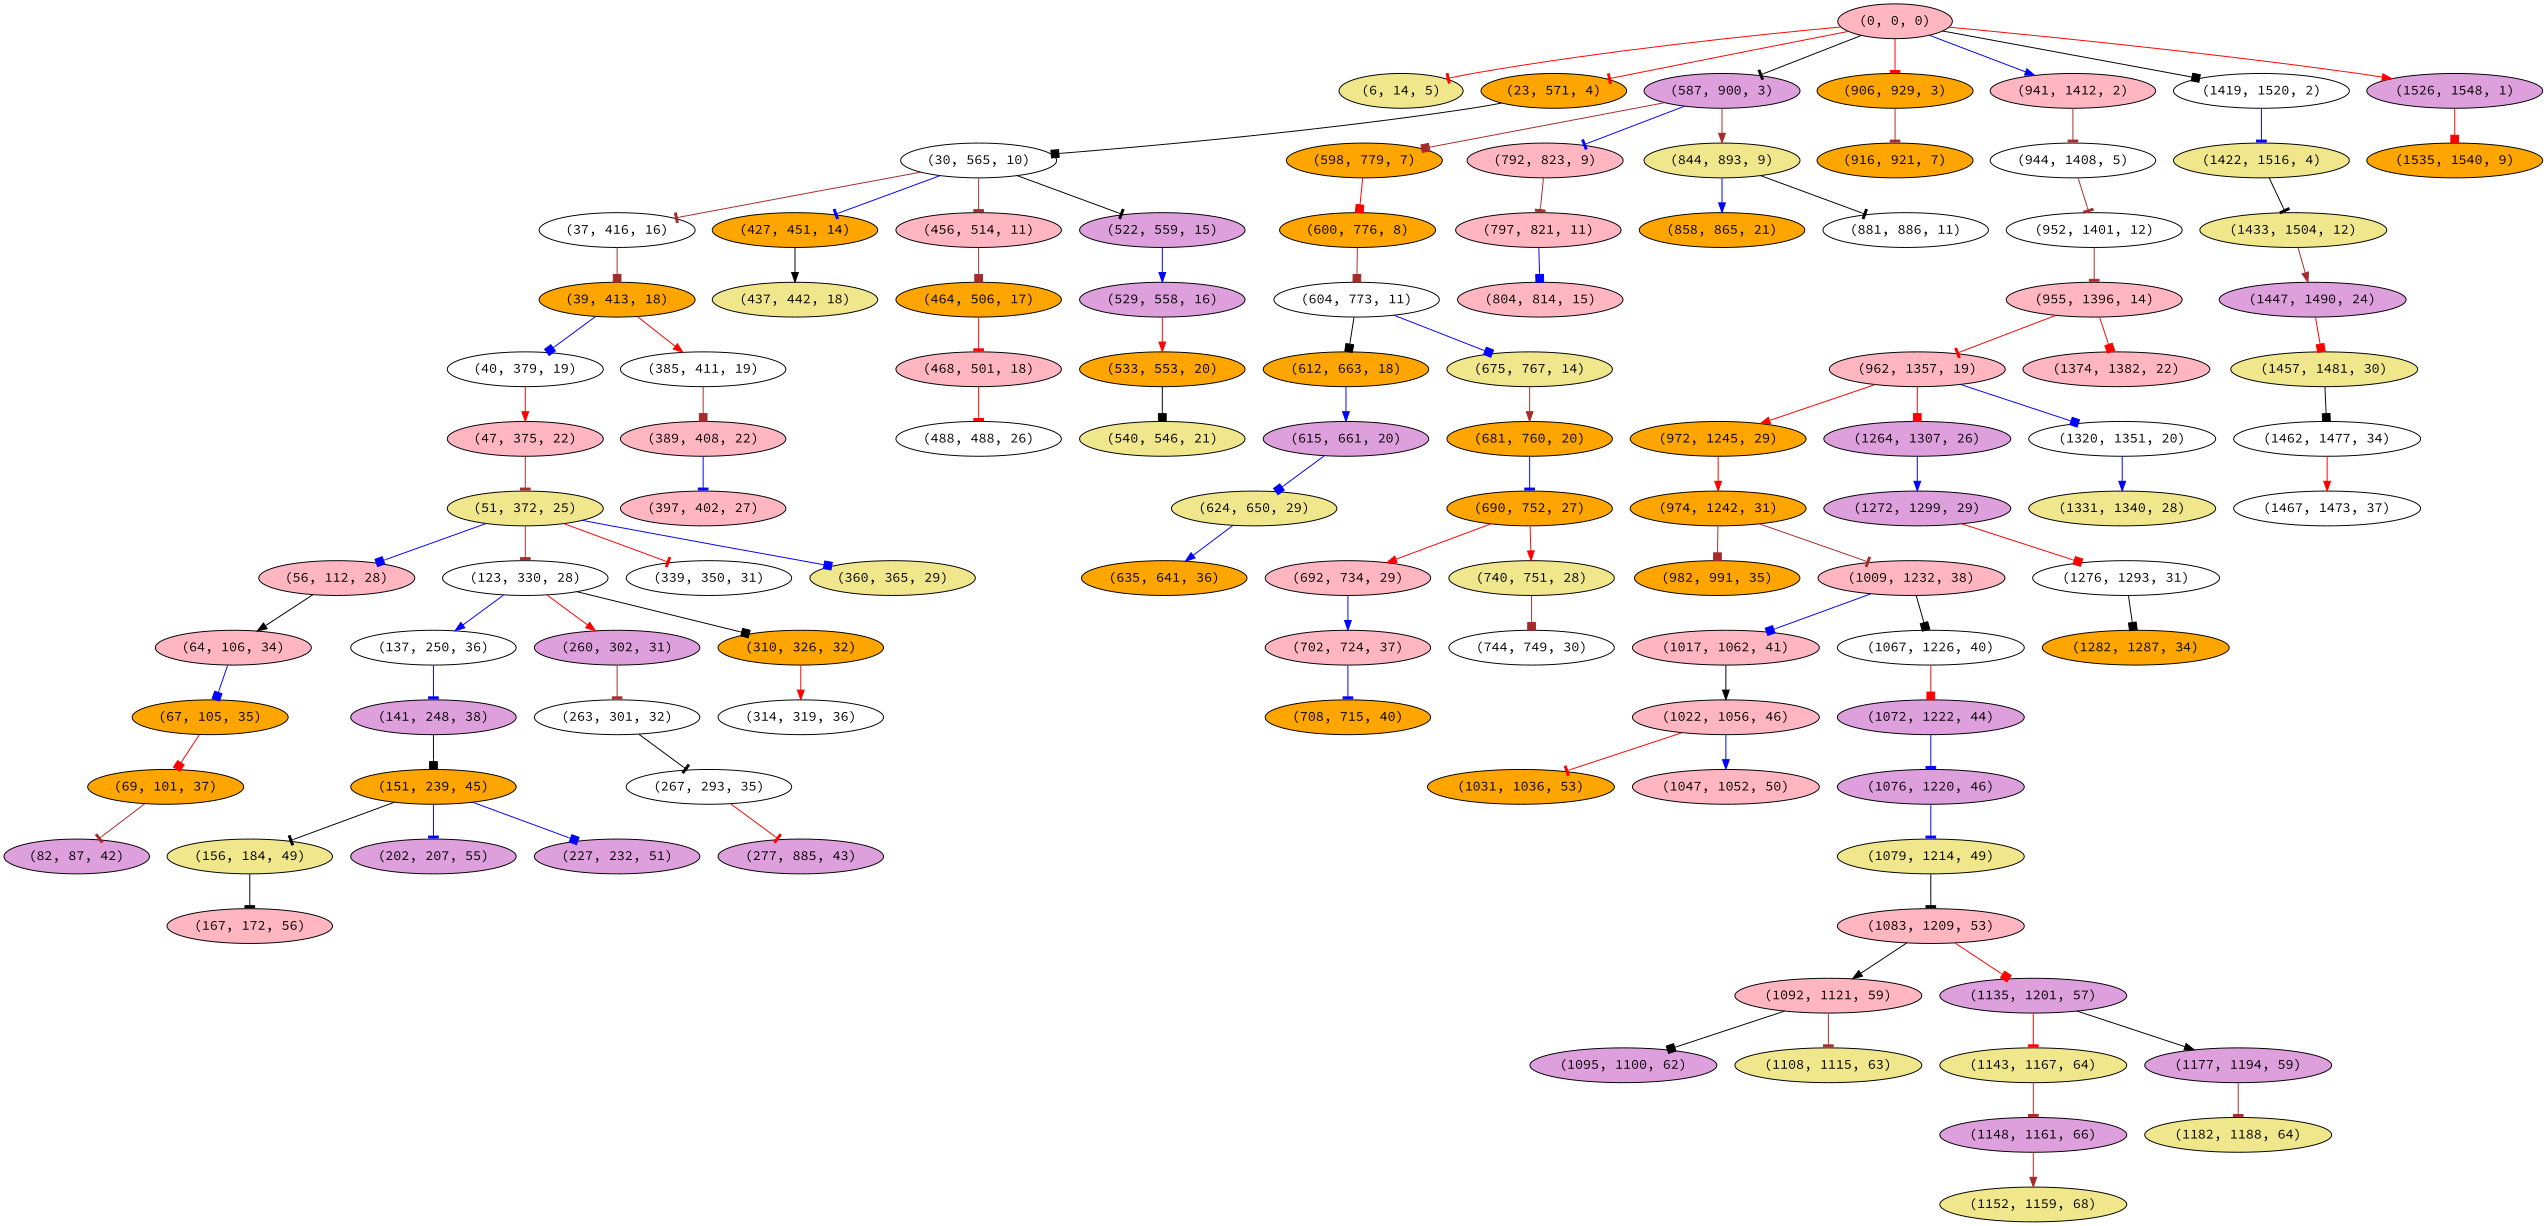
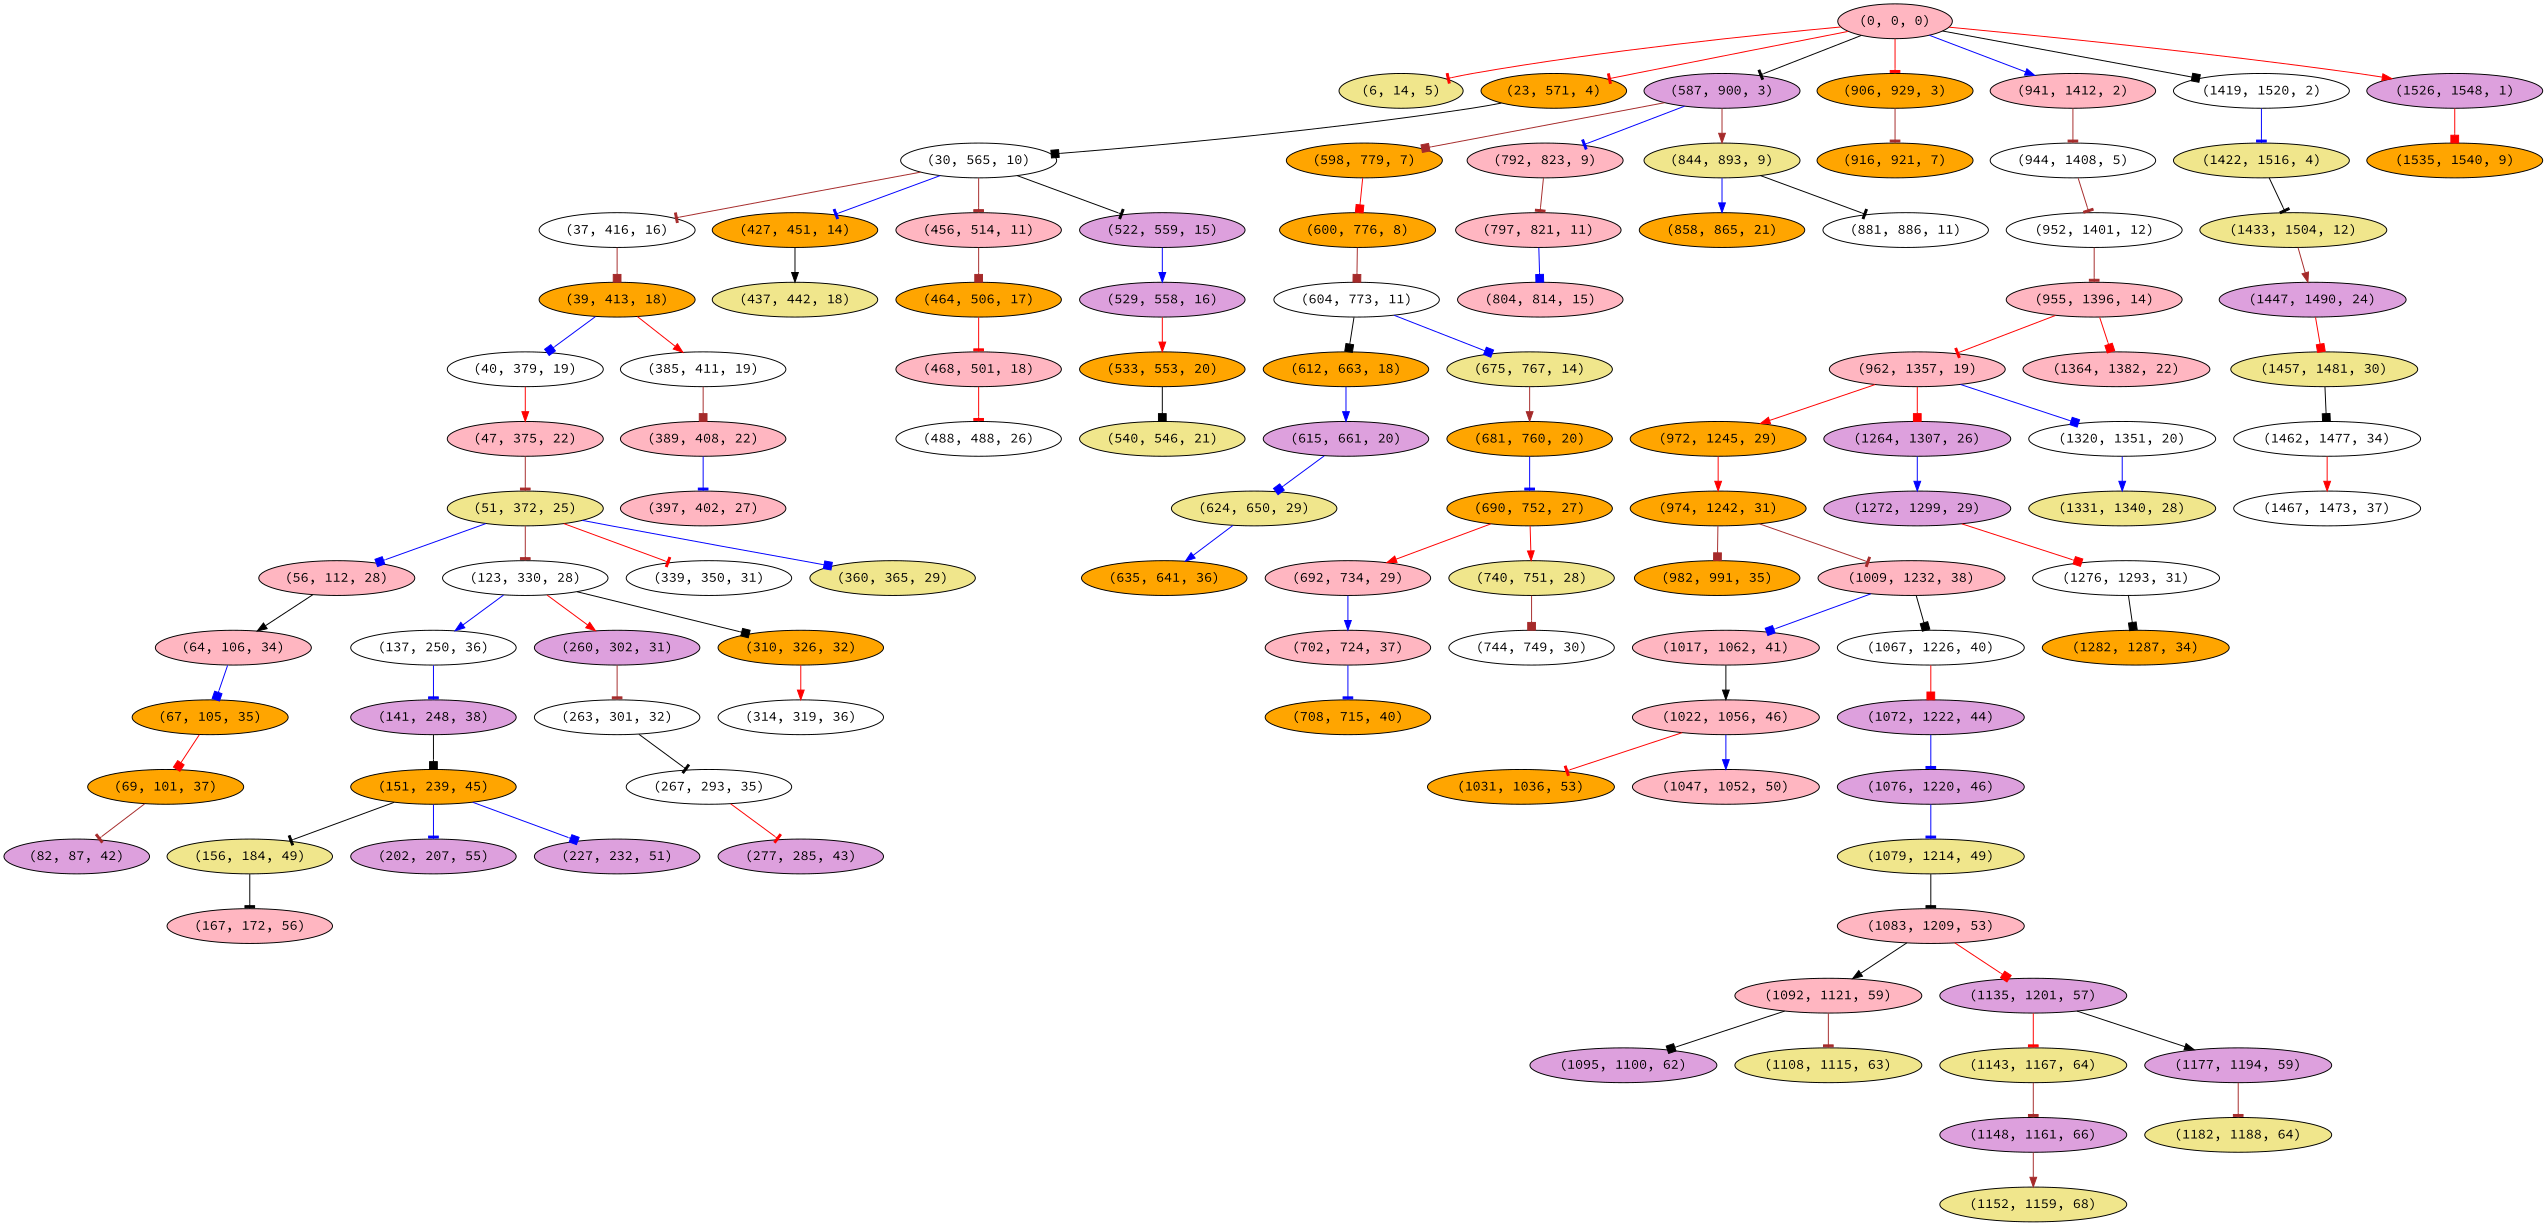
(2116, 369) -> (2116, 369)
(801, 856) -> (801, 856)
